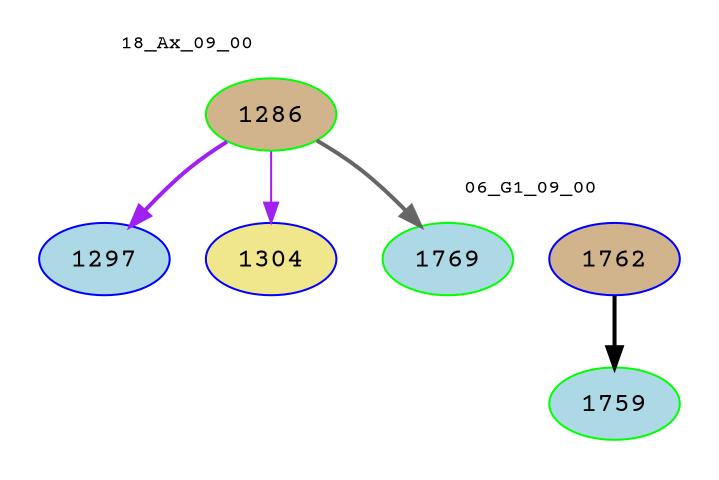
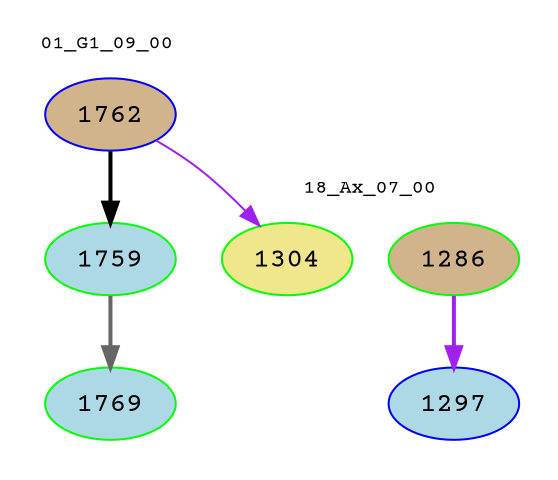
(188, 43) -> (371, 188)
(271, 177) -> (221, 187)
(381, 187) -> (110, 322)
(531, 188) -> (107, 43)
(271, 259) -> (287, 259)
